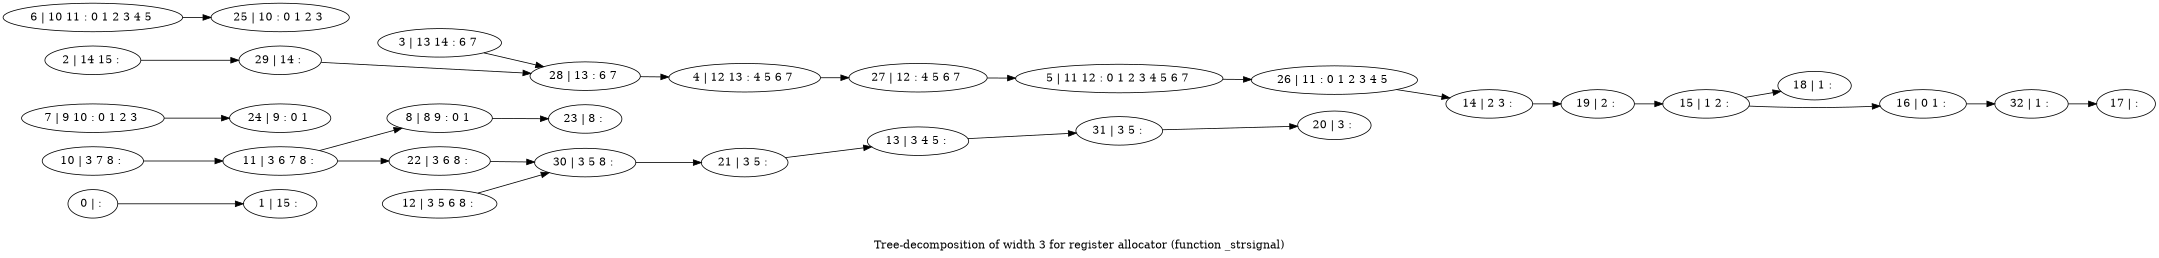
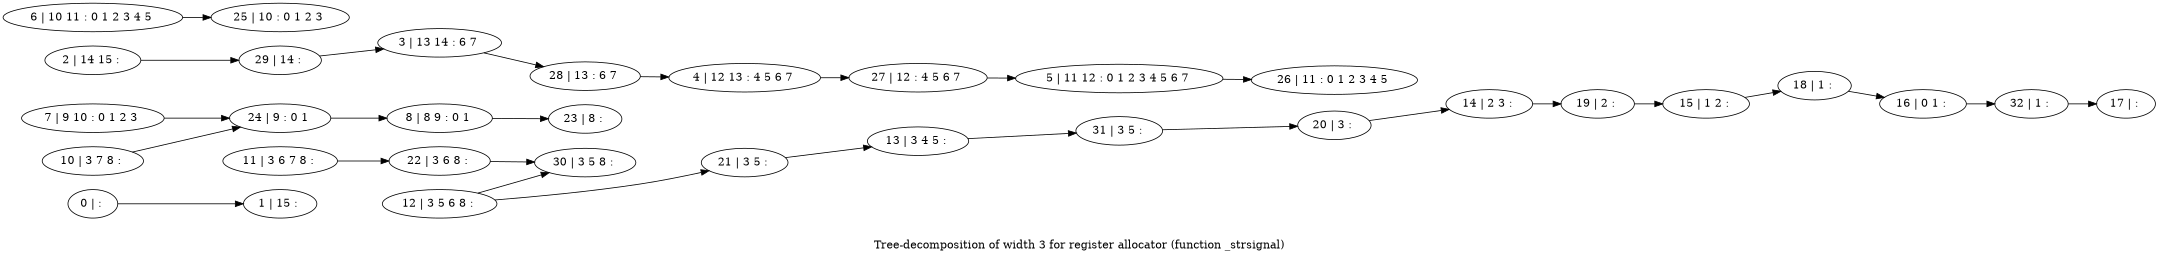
(422, 68) -> (348, 53)
(1419, 93) -> (1405, 116)
(1811, 108) -> (1862, 94)
(357, 140) -> (355, 118)
(179, 161) -> (182, 141)
(665, 163) -> (599, 190)
